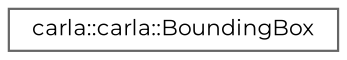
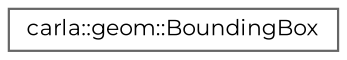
(173, 30) -> (173, 30)
